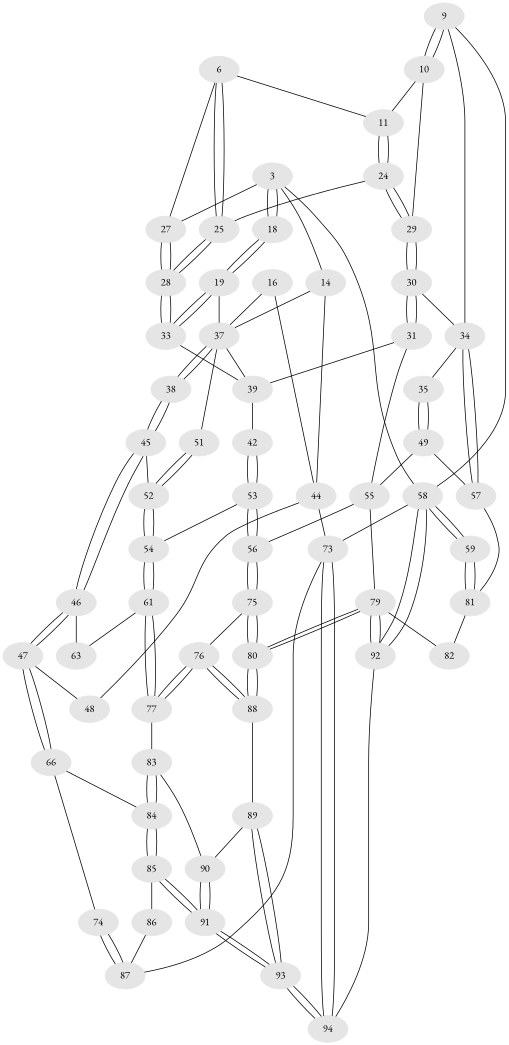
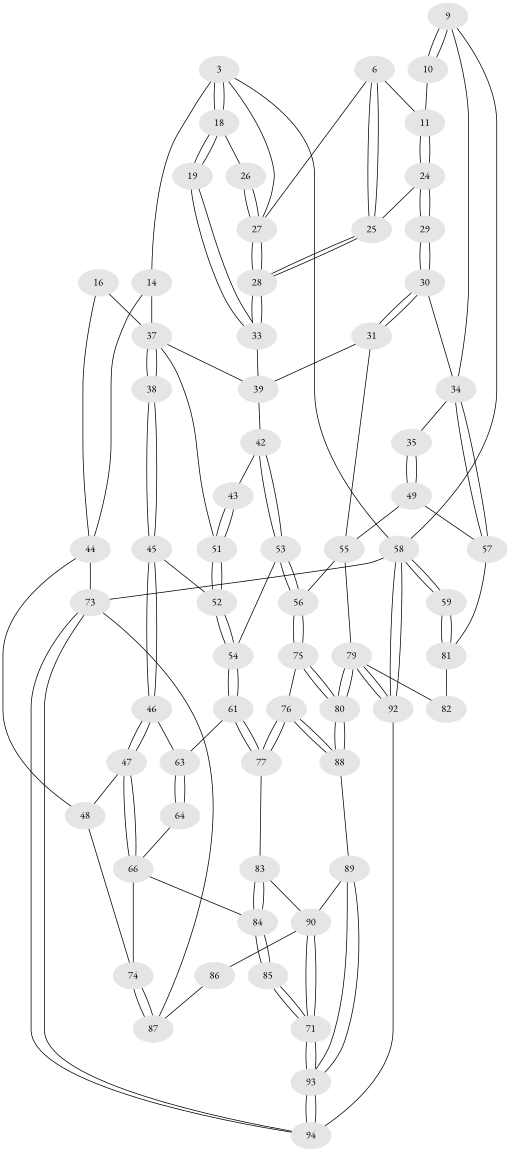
(418, 150) -> none
none -> (246, 176)
(219, 310) -> none
none -> (233, 496)
none -> (180, 816)
none -> (109, 896)
(152, 896) -> (263, 949)
(205, 922) -> (311, 1029)
